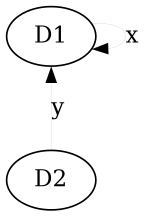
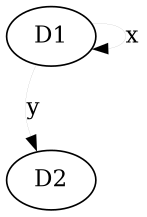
(51, 117) -> (26, 100)
